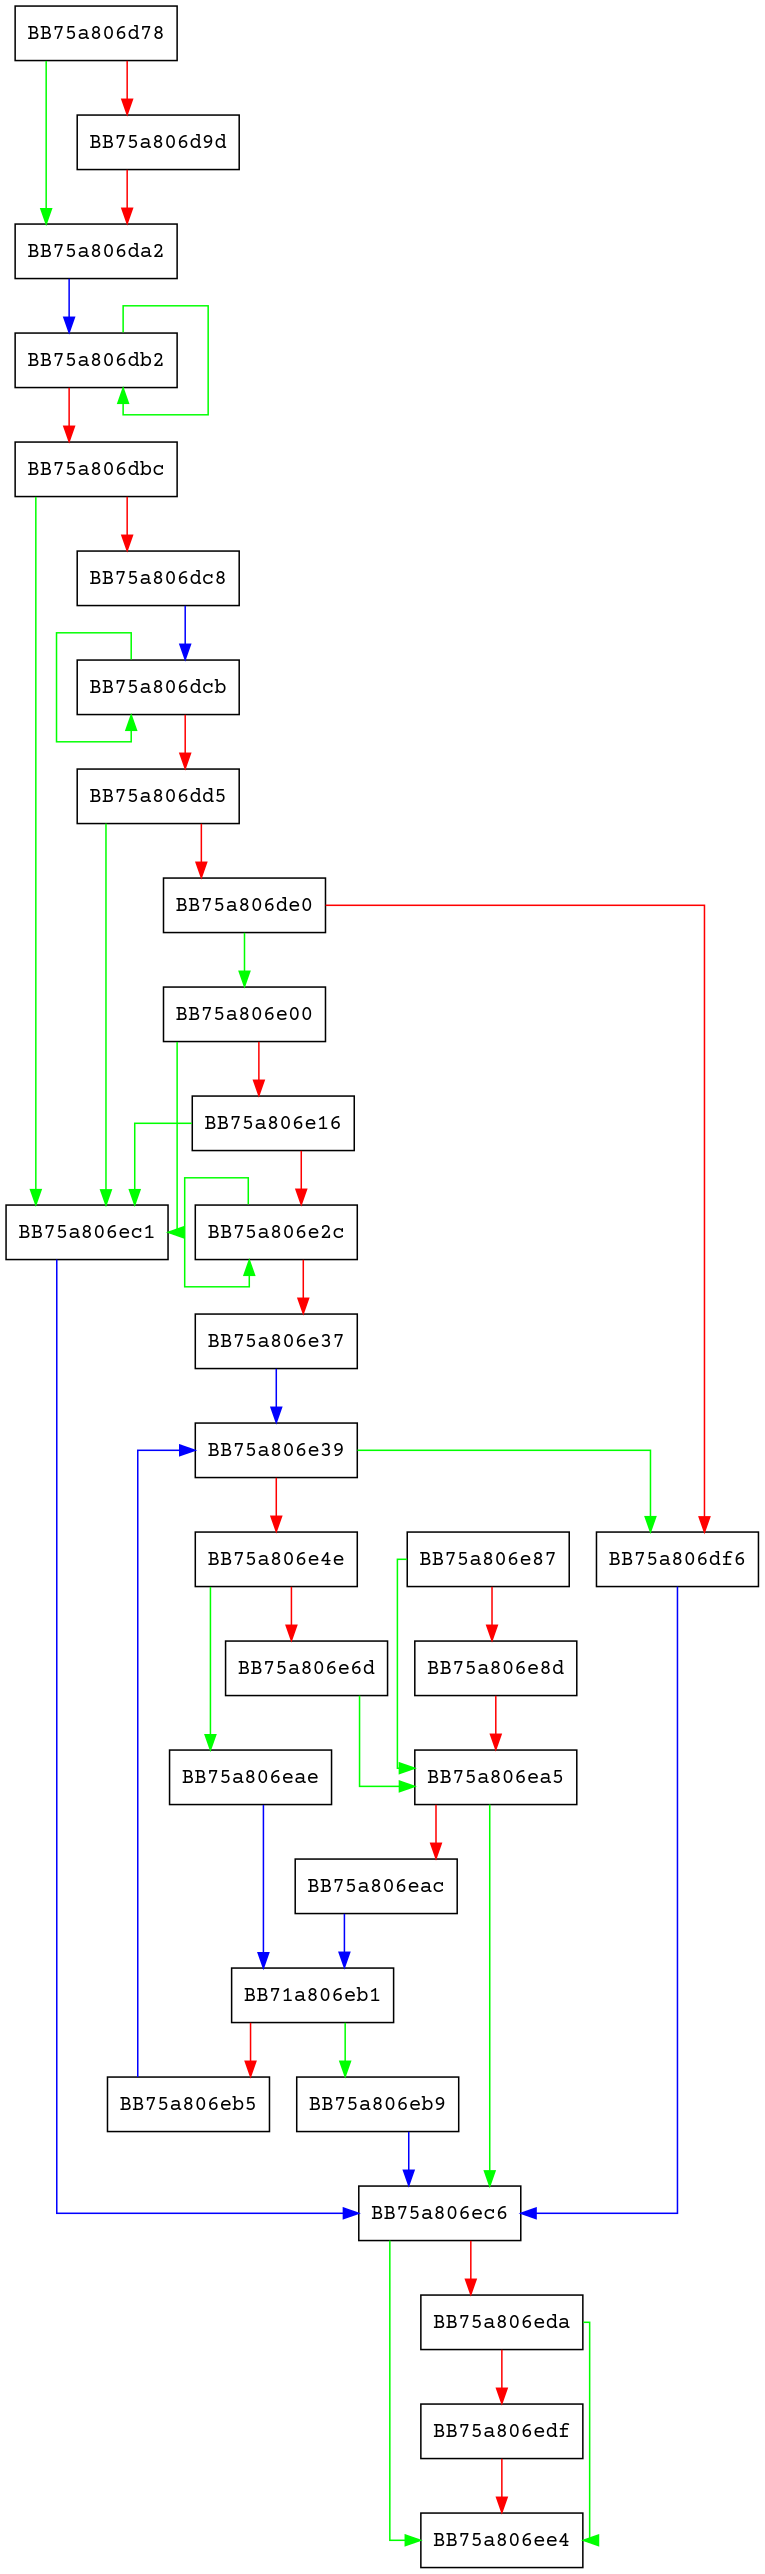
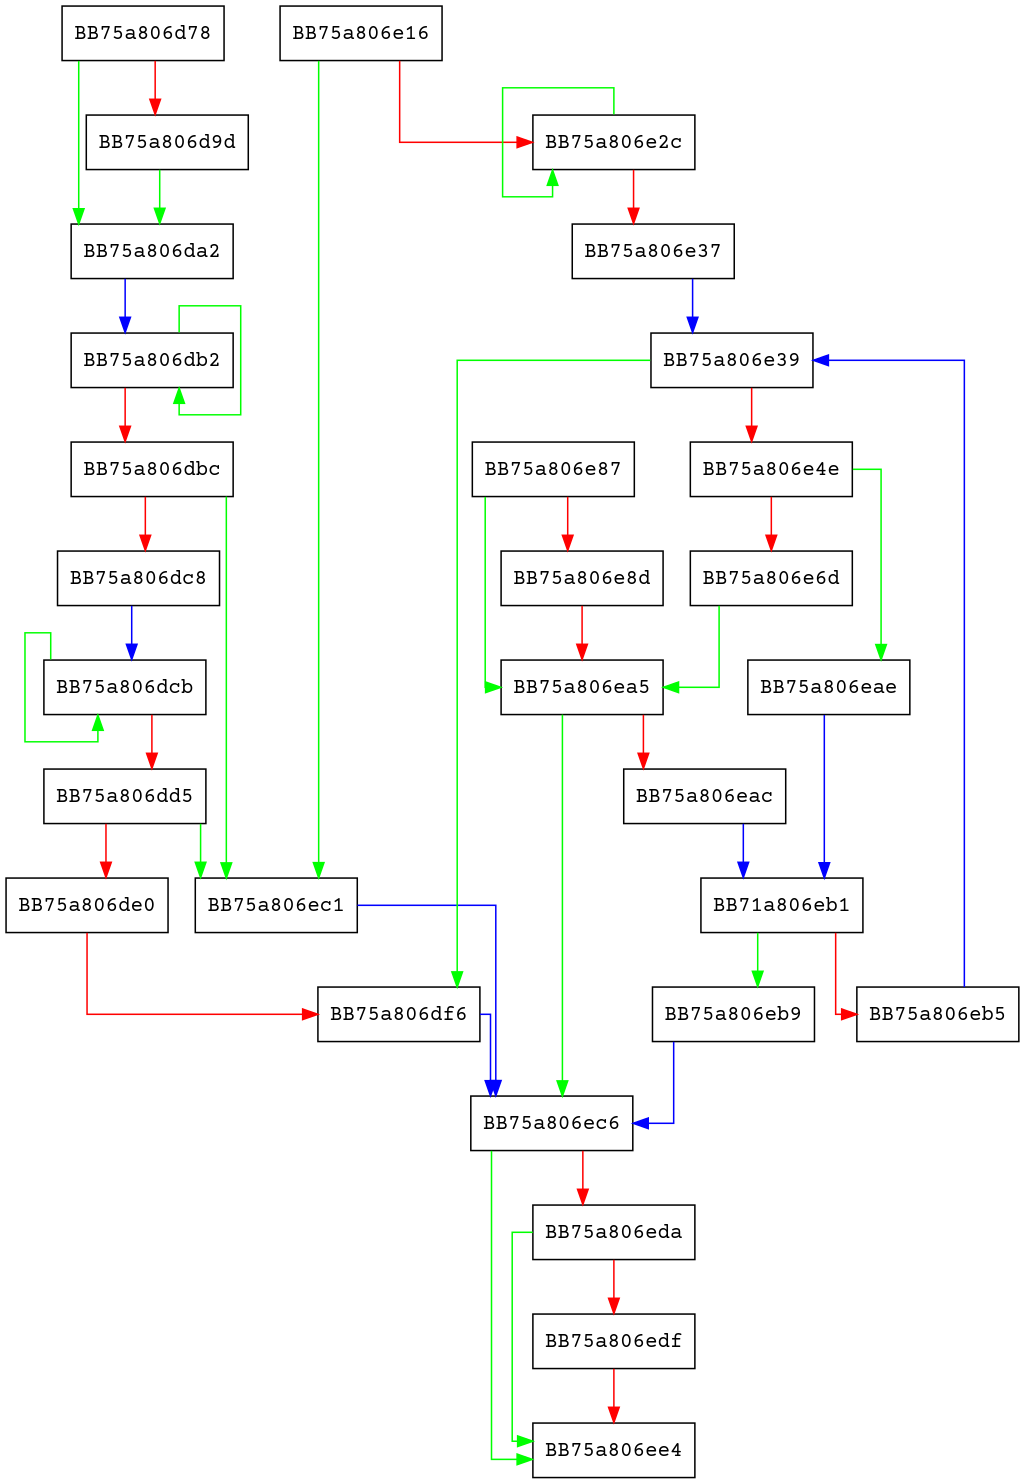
(127, 189) -> (160, 189)
(244, 1014) -> none
